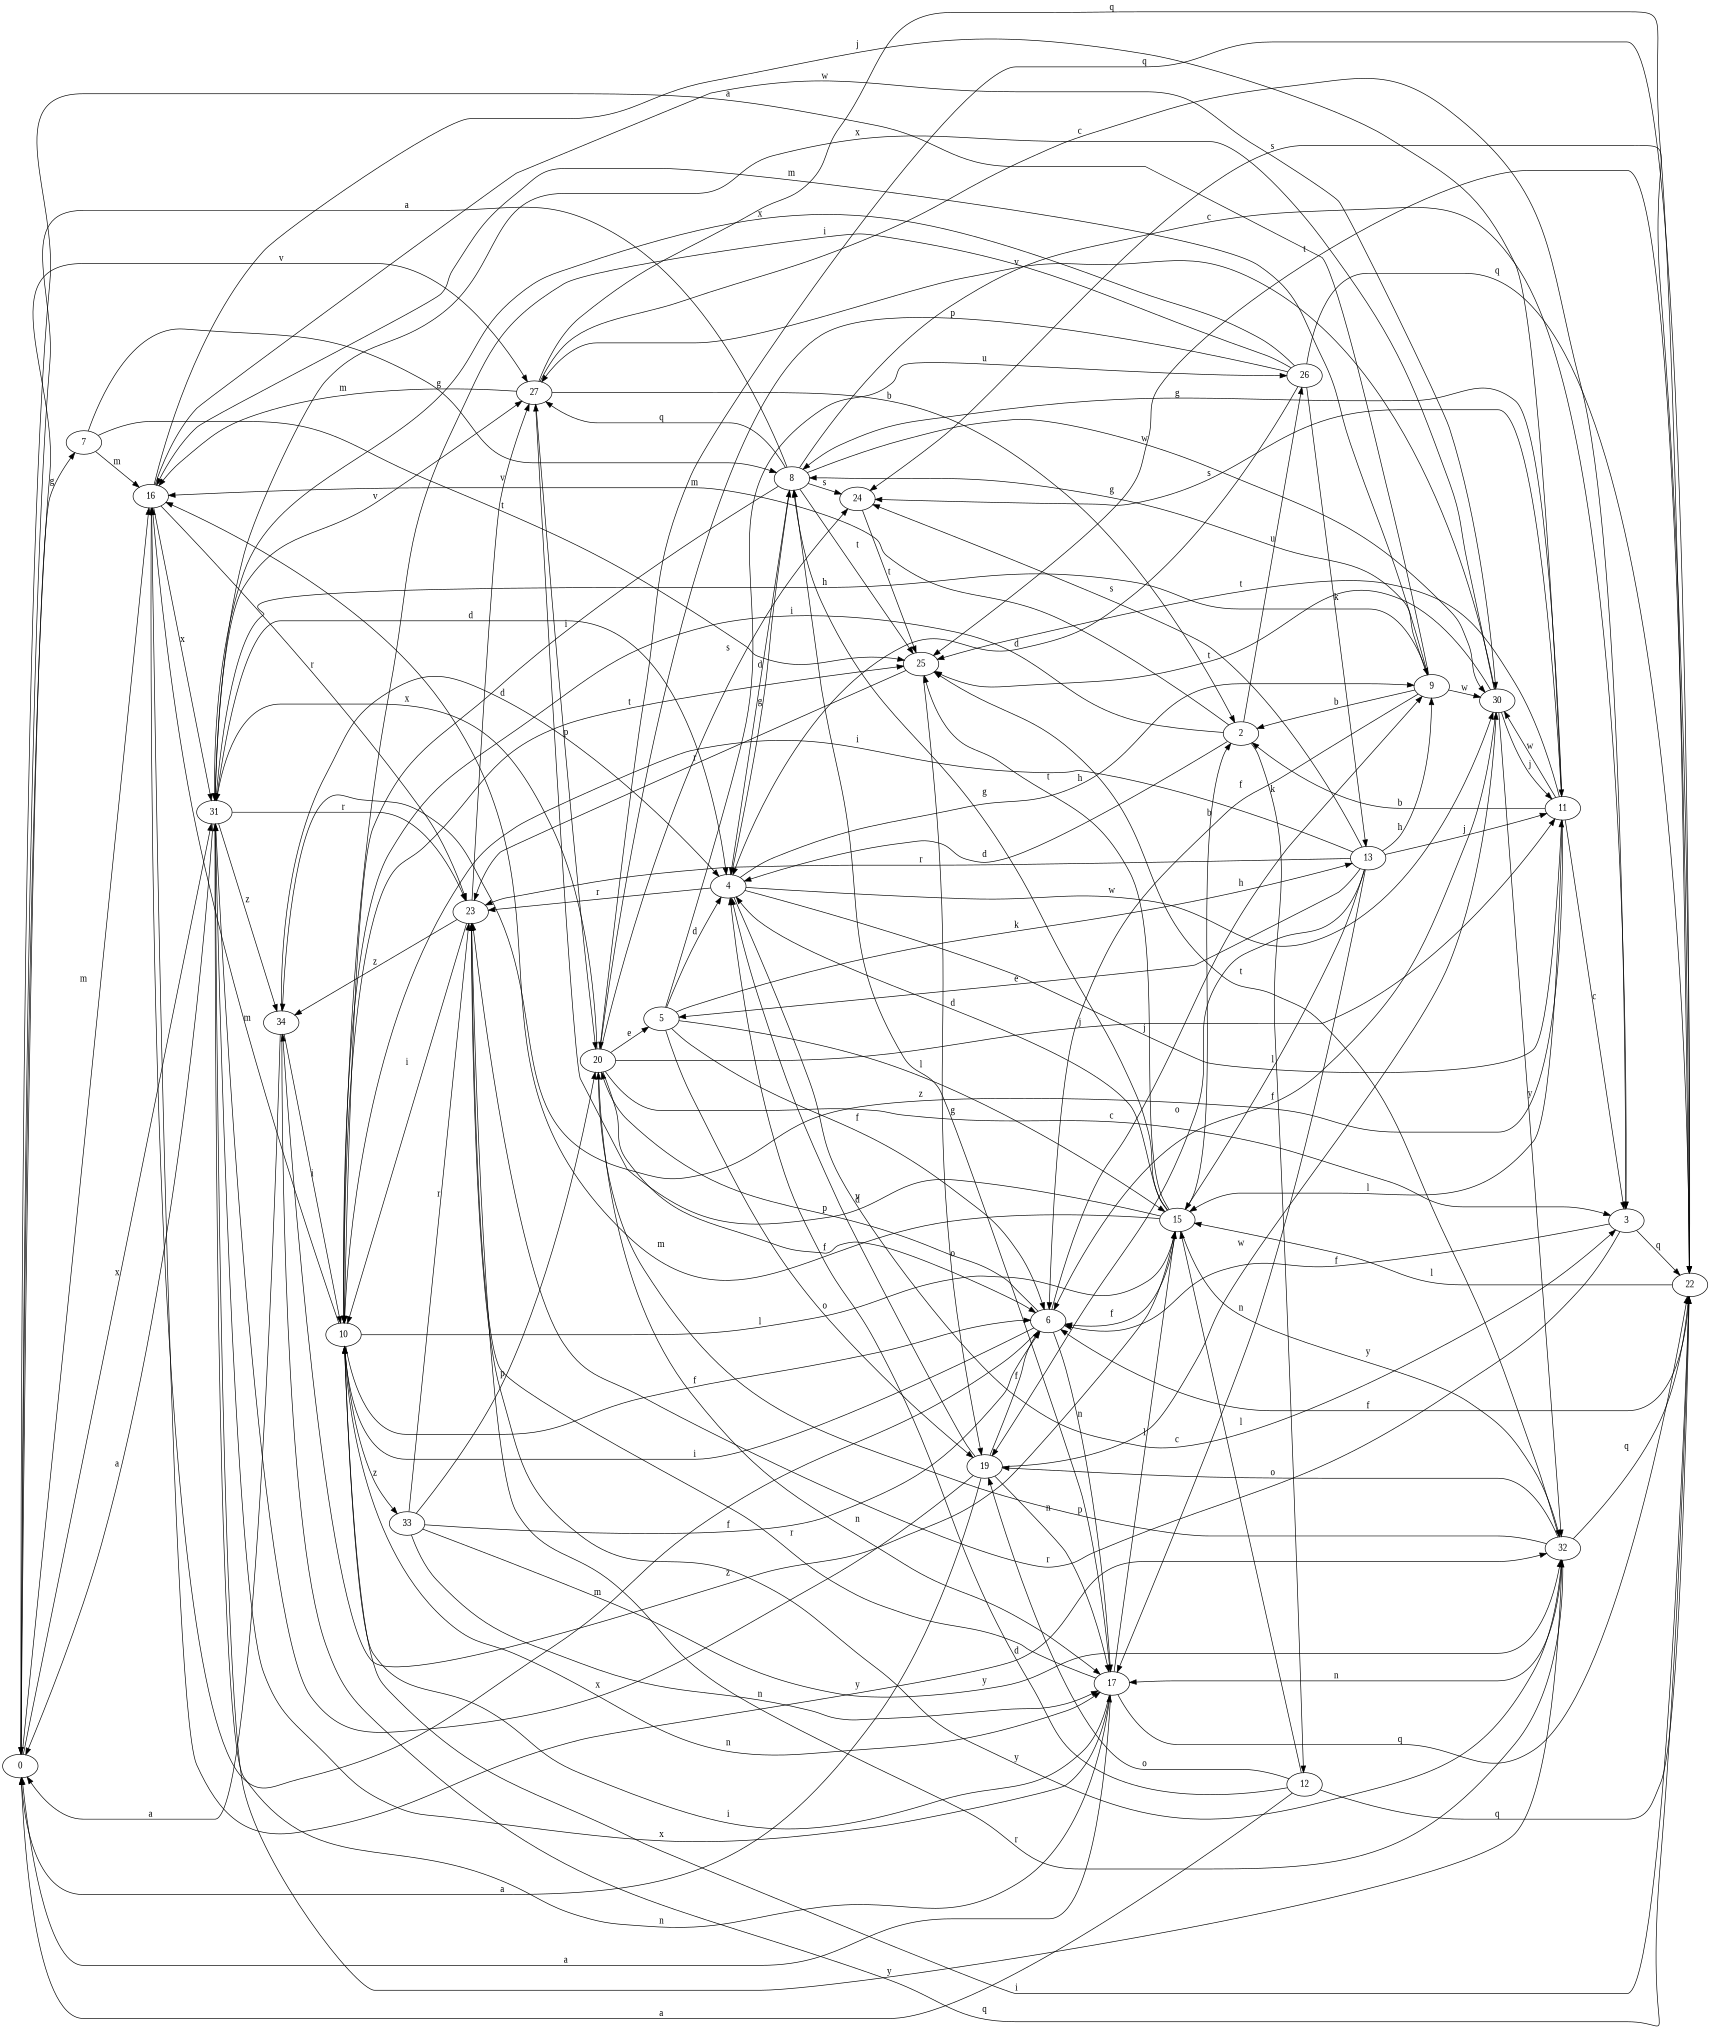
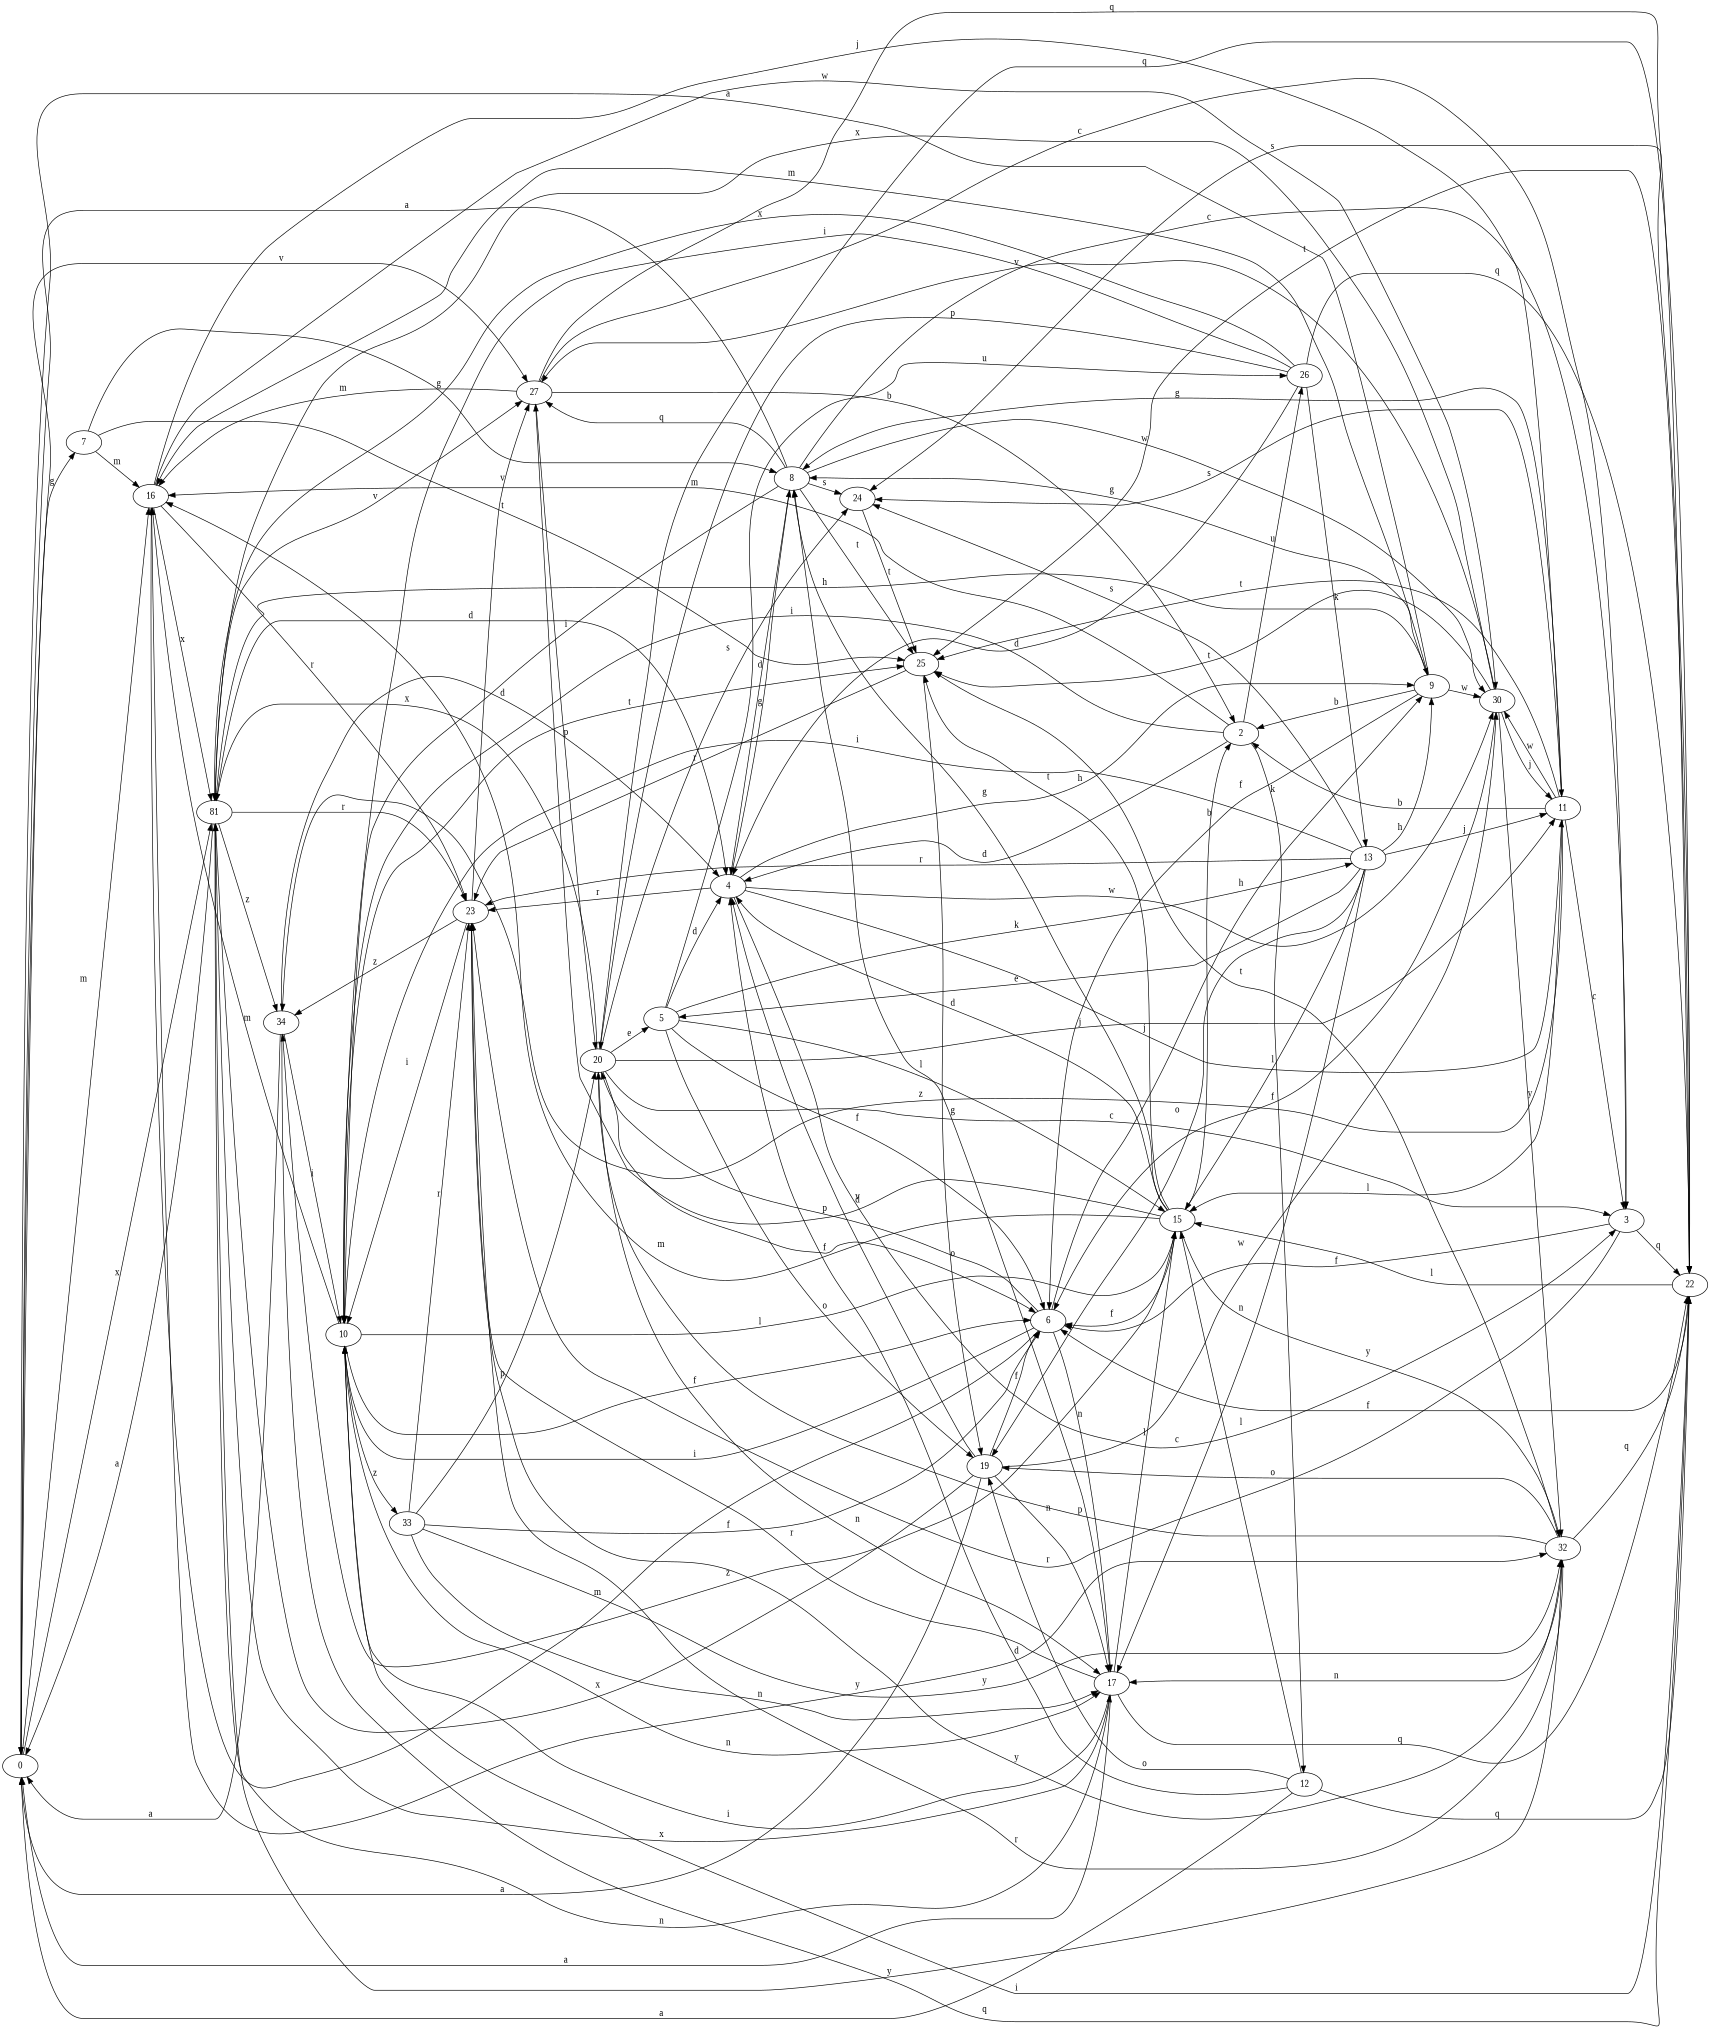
(214, 812) -> (214, 812)
